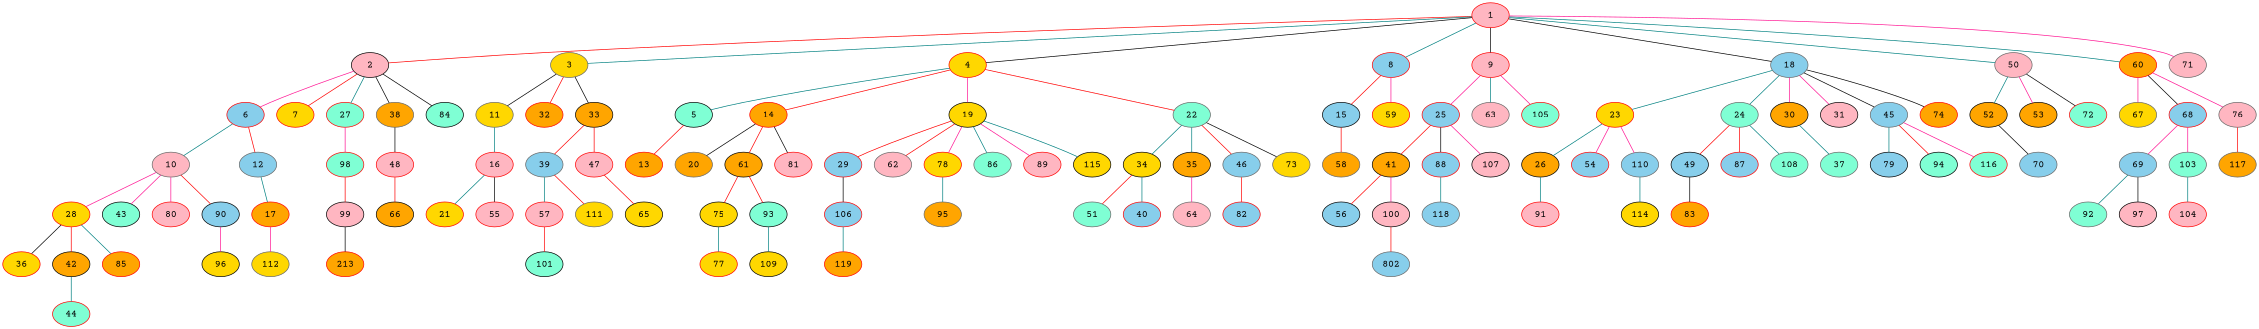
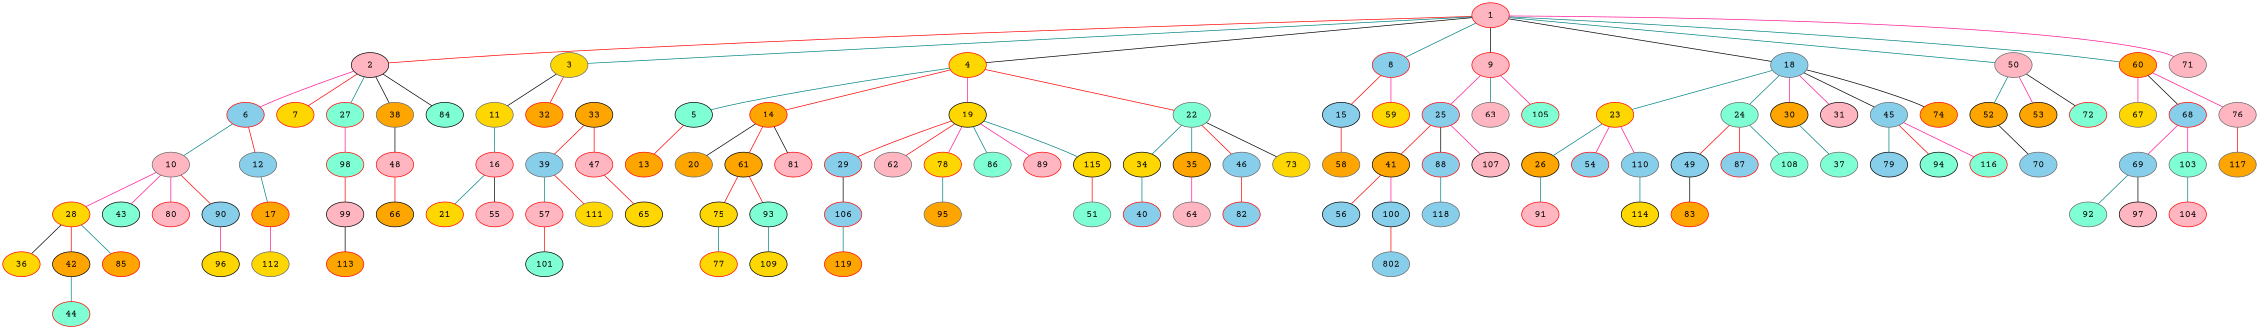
(582, 90) -> none
(1117, 189) -> (1092, 190)
(1391, 214) -> (1391, 214)
(345, 264) -> (345, 264)
